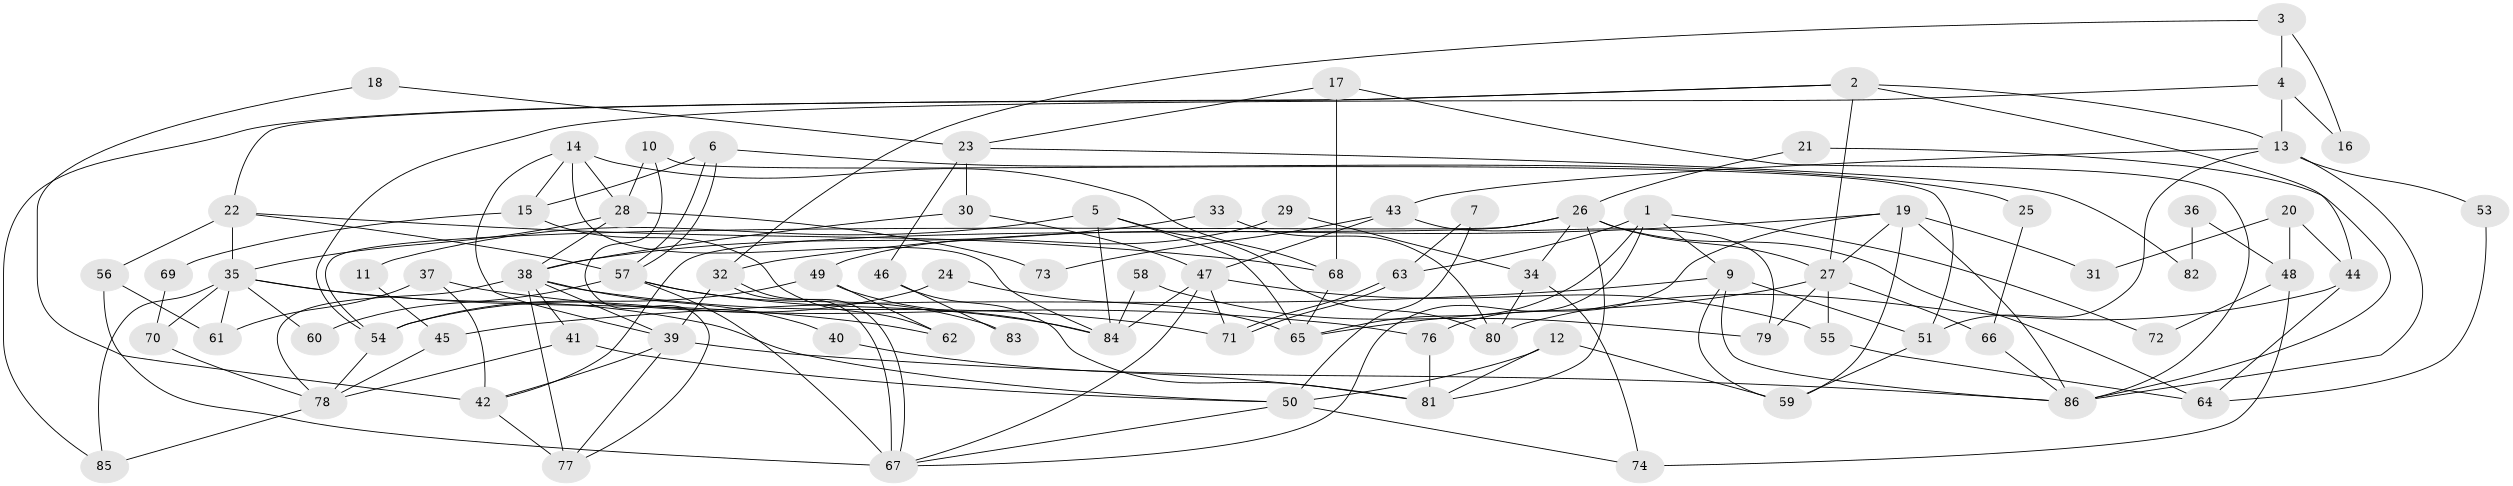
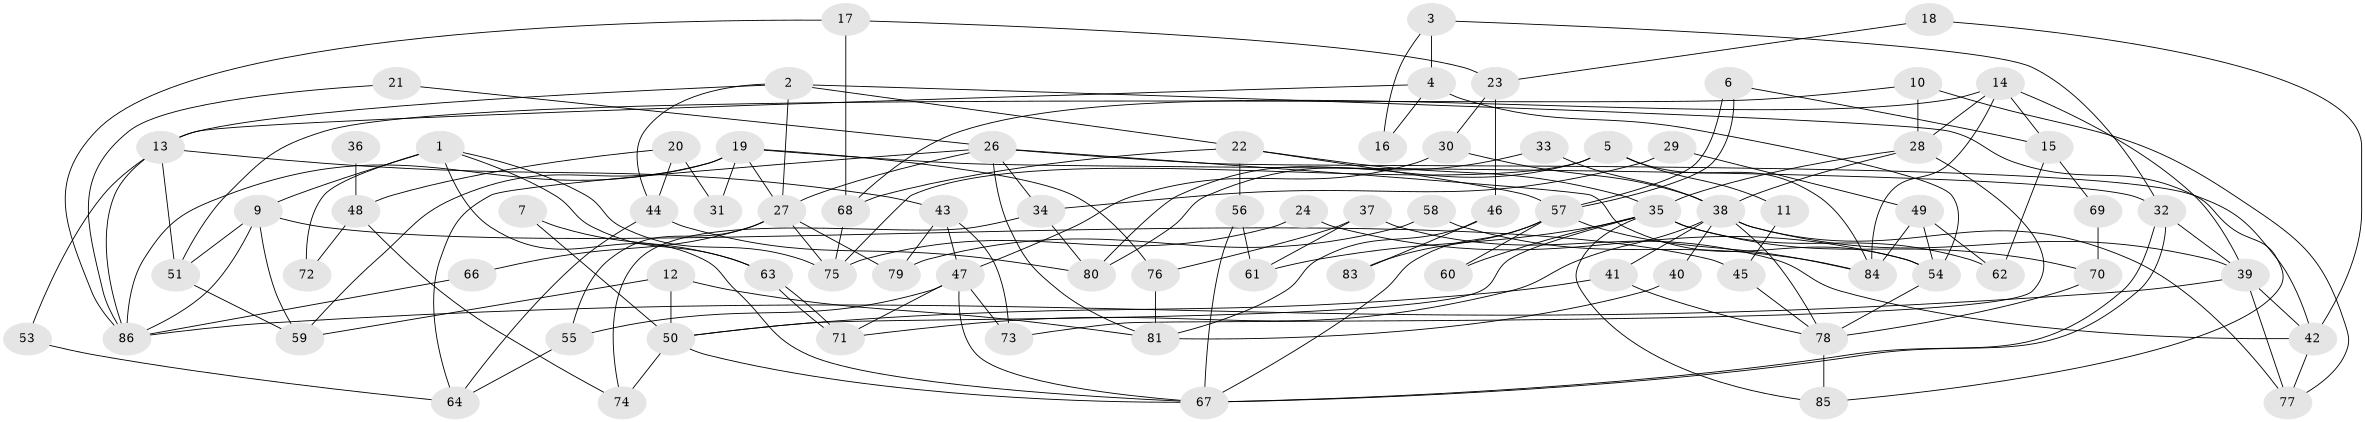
(2027, 211) -> none
(2192, 275) -> none
(1144, 317) -> (980, 301)
(1298, 339) -> (832, 275)
